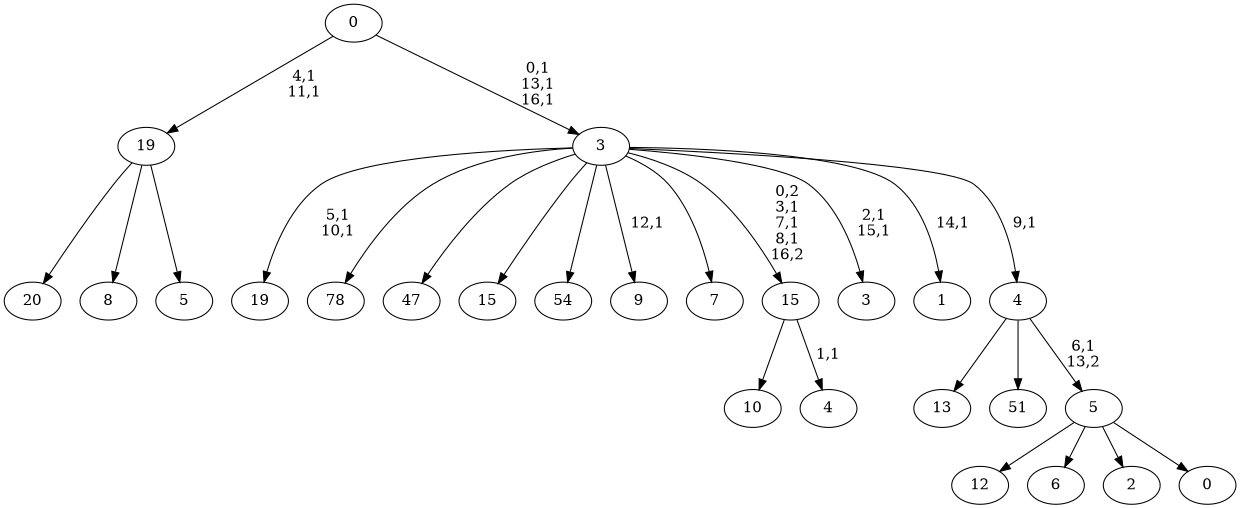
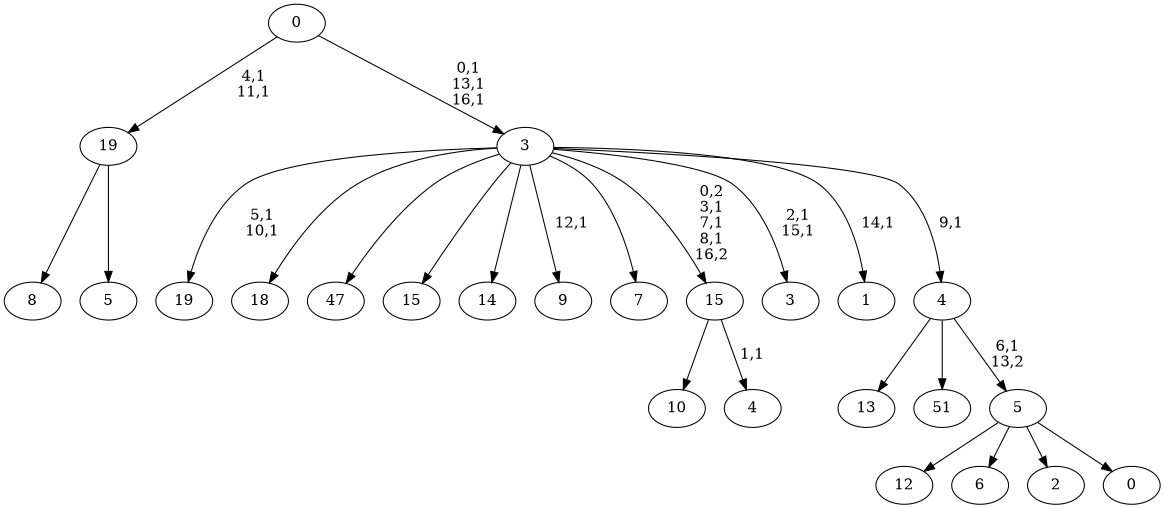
(33, 301) -> none
(336, 301) -> (260, 301)
(563, 301) -> (487, 301)
